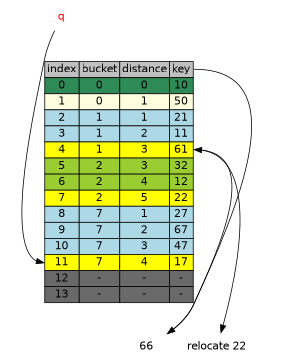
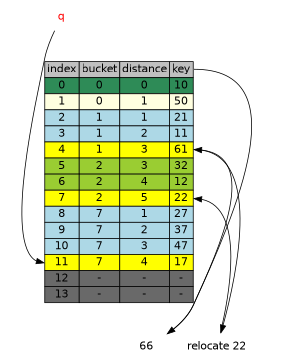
(181, 230) -> (181, 230)
none -> (231, 260)
